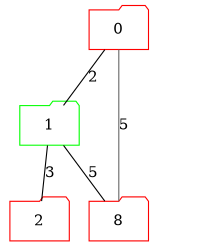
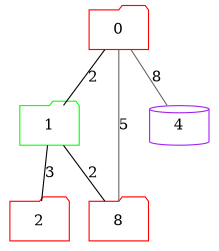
none -> (179, 125)
(94, 173) -> (94, 173)
